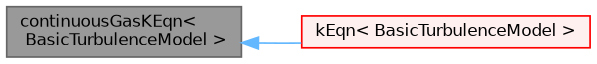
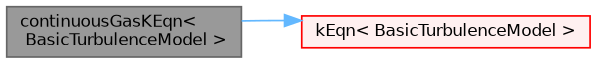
(280, 43) -> (263, 21)
